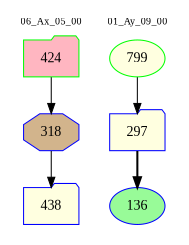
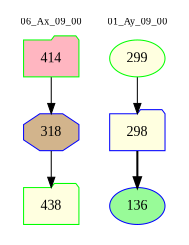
(52, 22) -> (52, 22)
(51, 58) -> (51, 58)
(137, 58) -> (137, 58)
(137, 132) -> (137, 132)
(51, 206) -> (51, 206)
